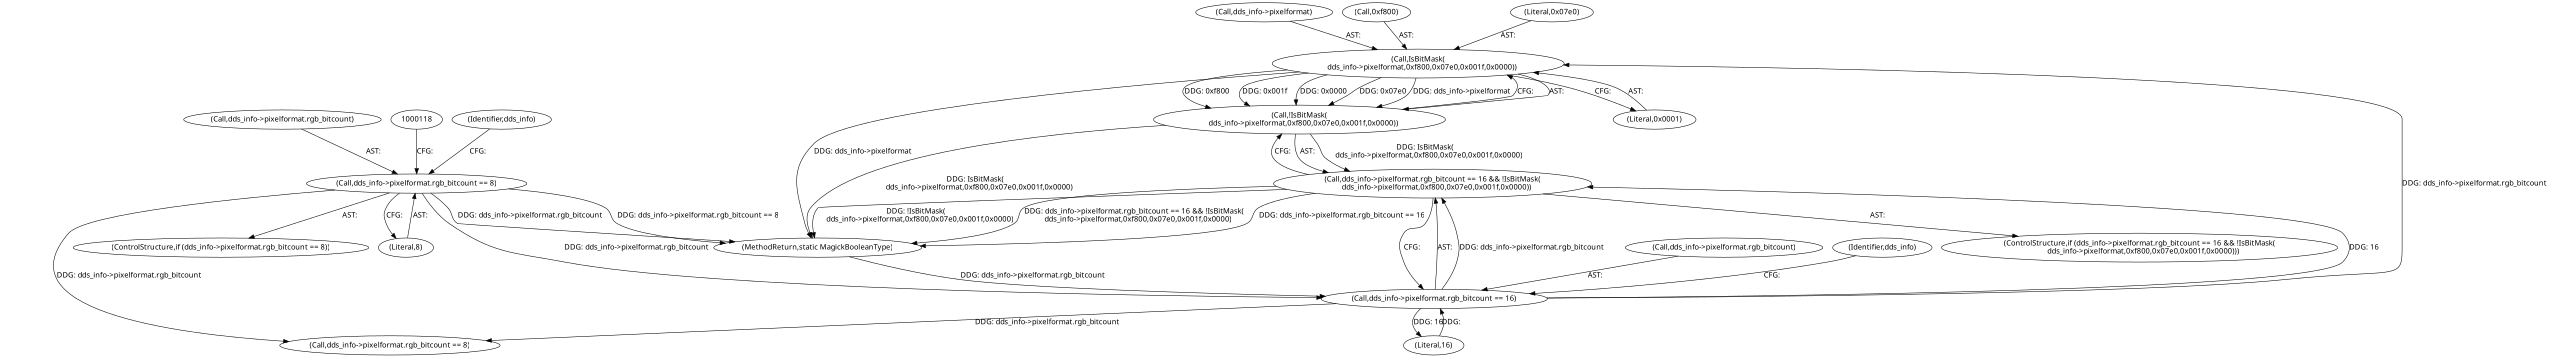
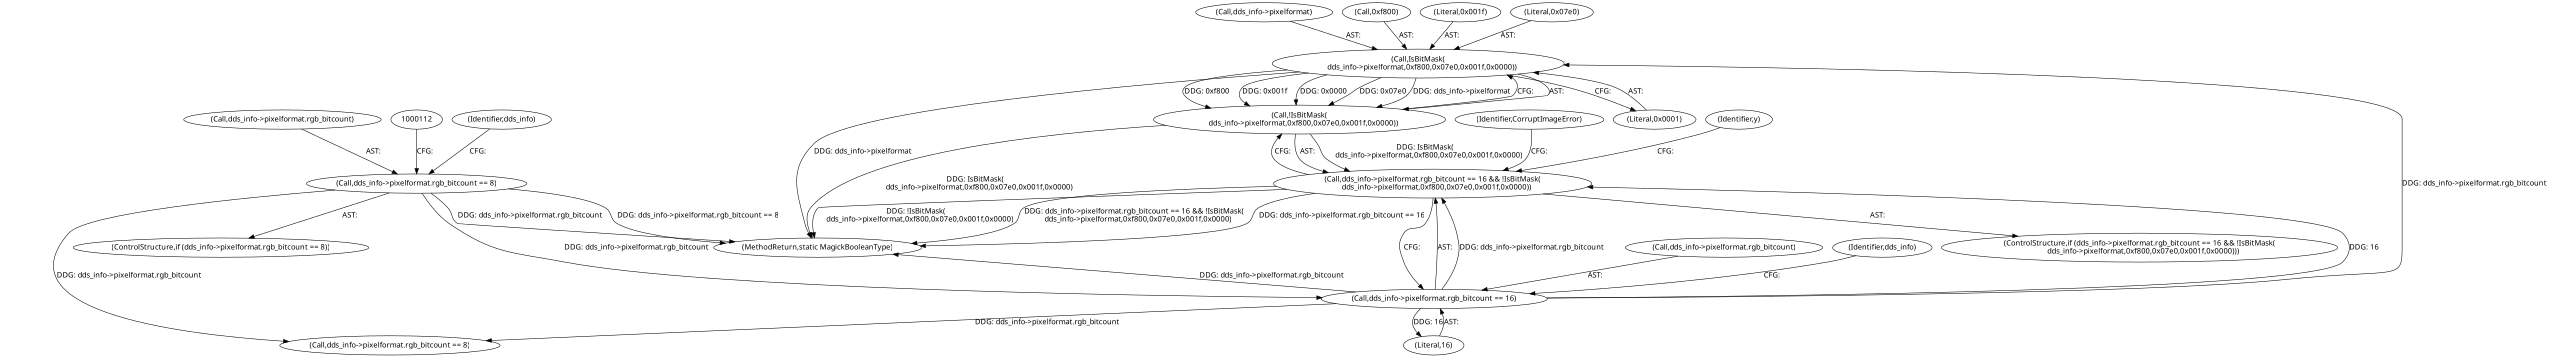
none -> (1460, 12)
(417, 120) -> (417, 120)
none -> (1529, 120)
none -> (1739, 120)
(406, 248) -> none
(1083, 288) -> (1127, 273)
(1452, 322) -> (1452, 322)
